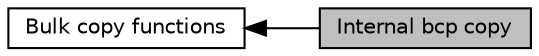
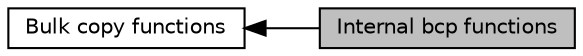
(425, 28) -> (447, 28)
